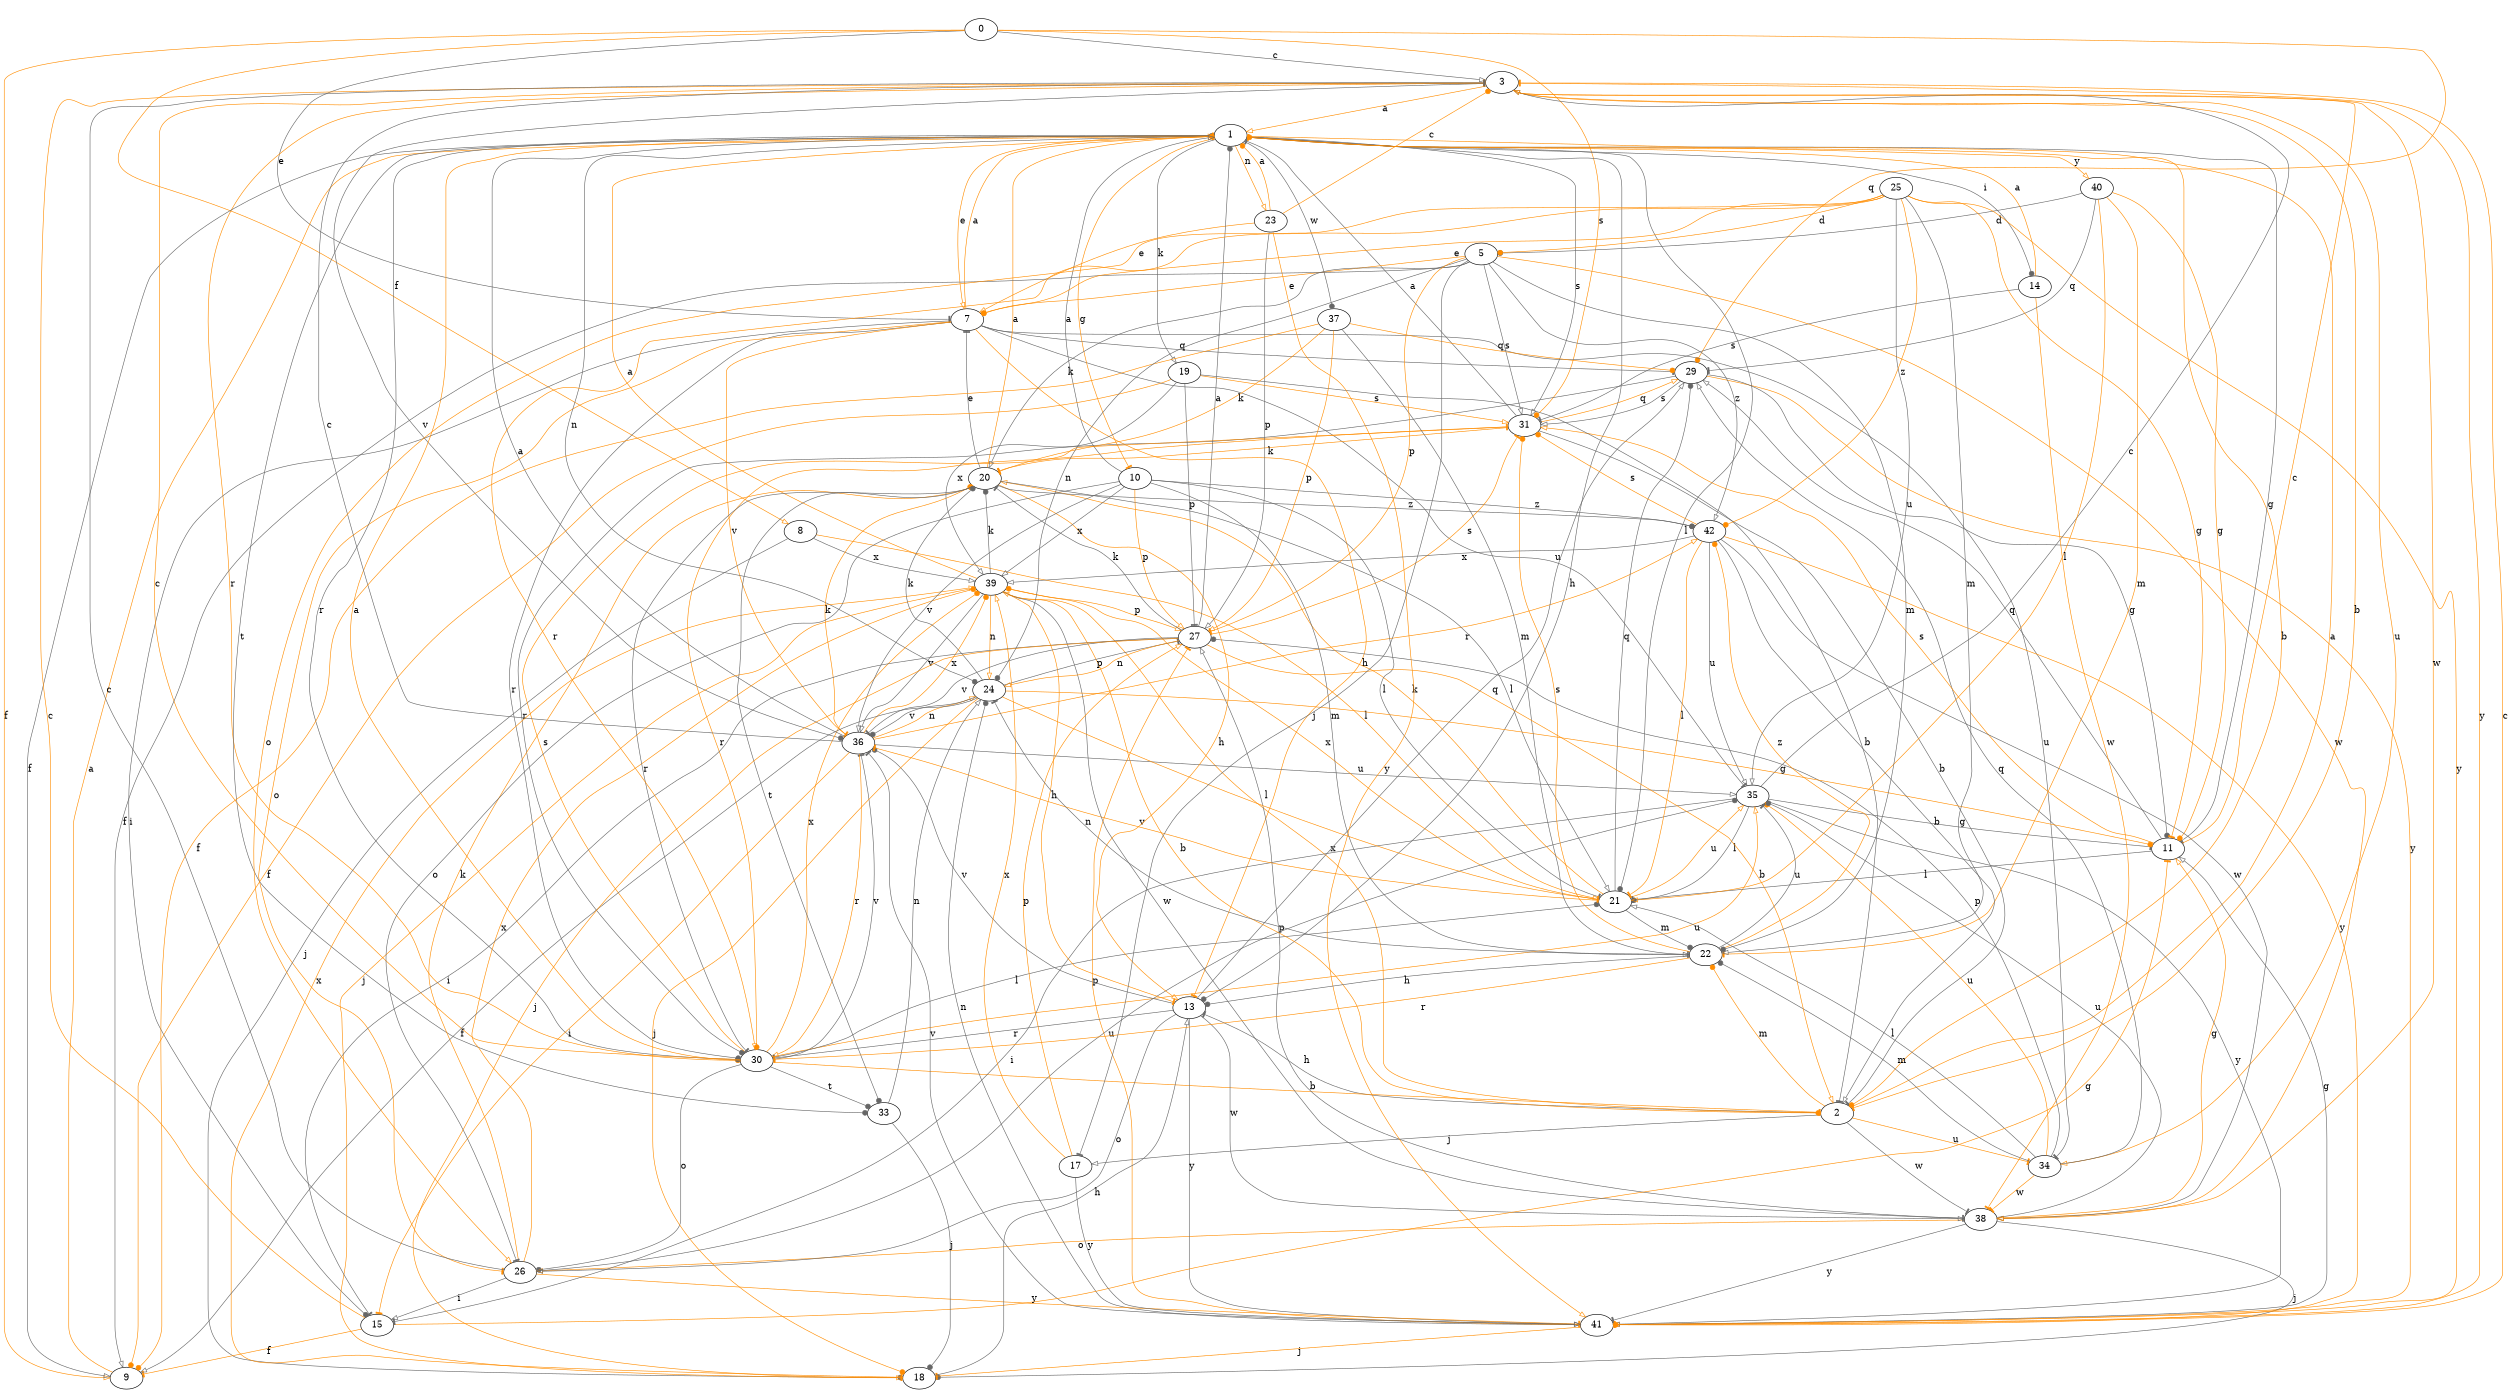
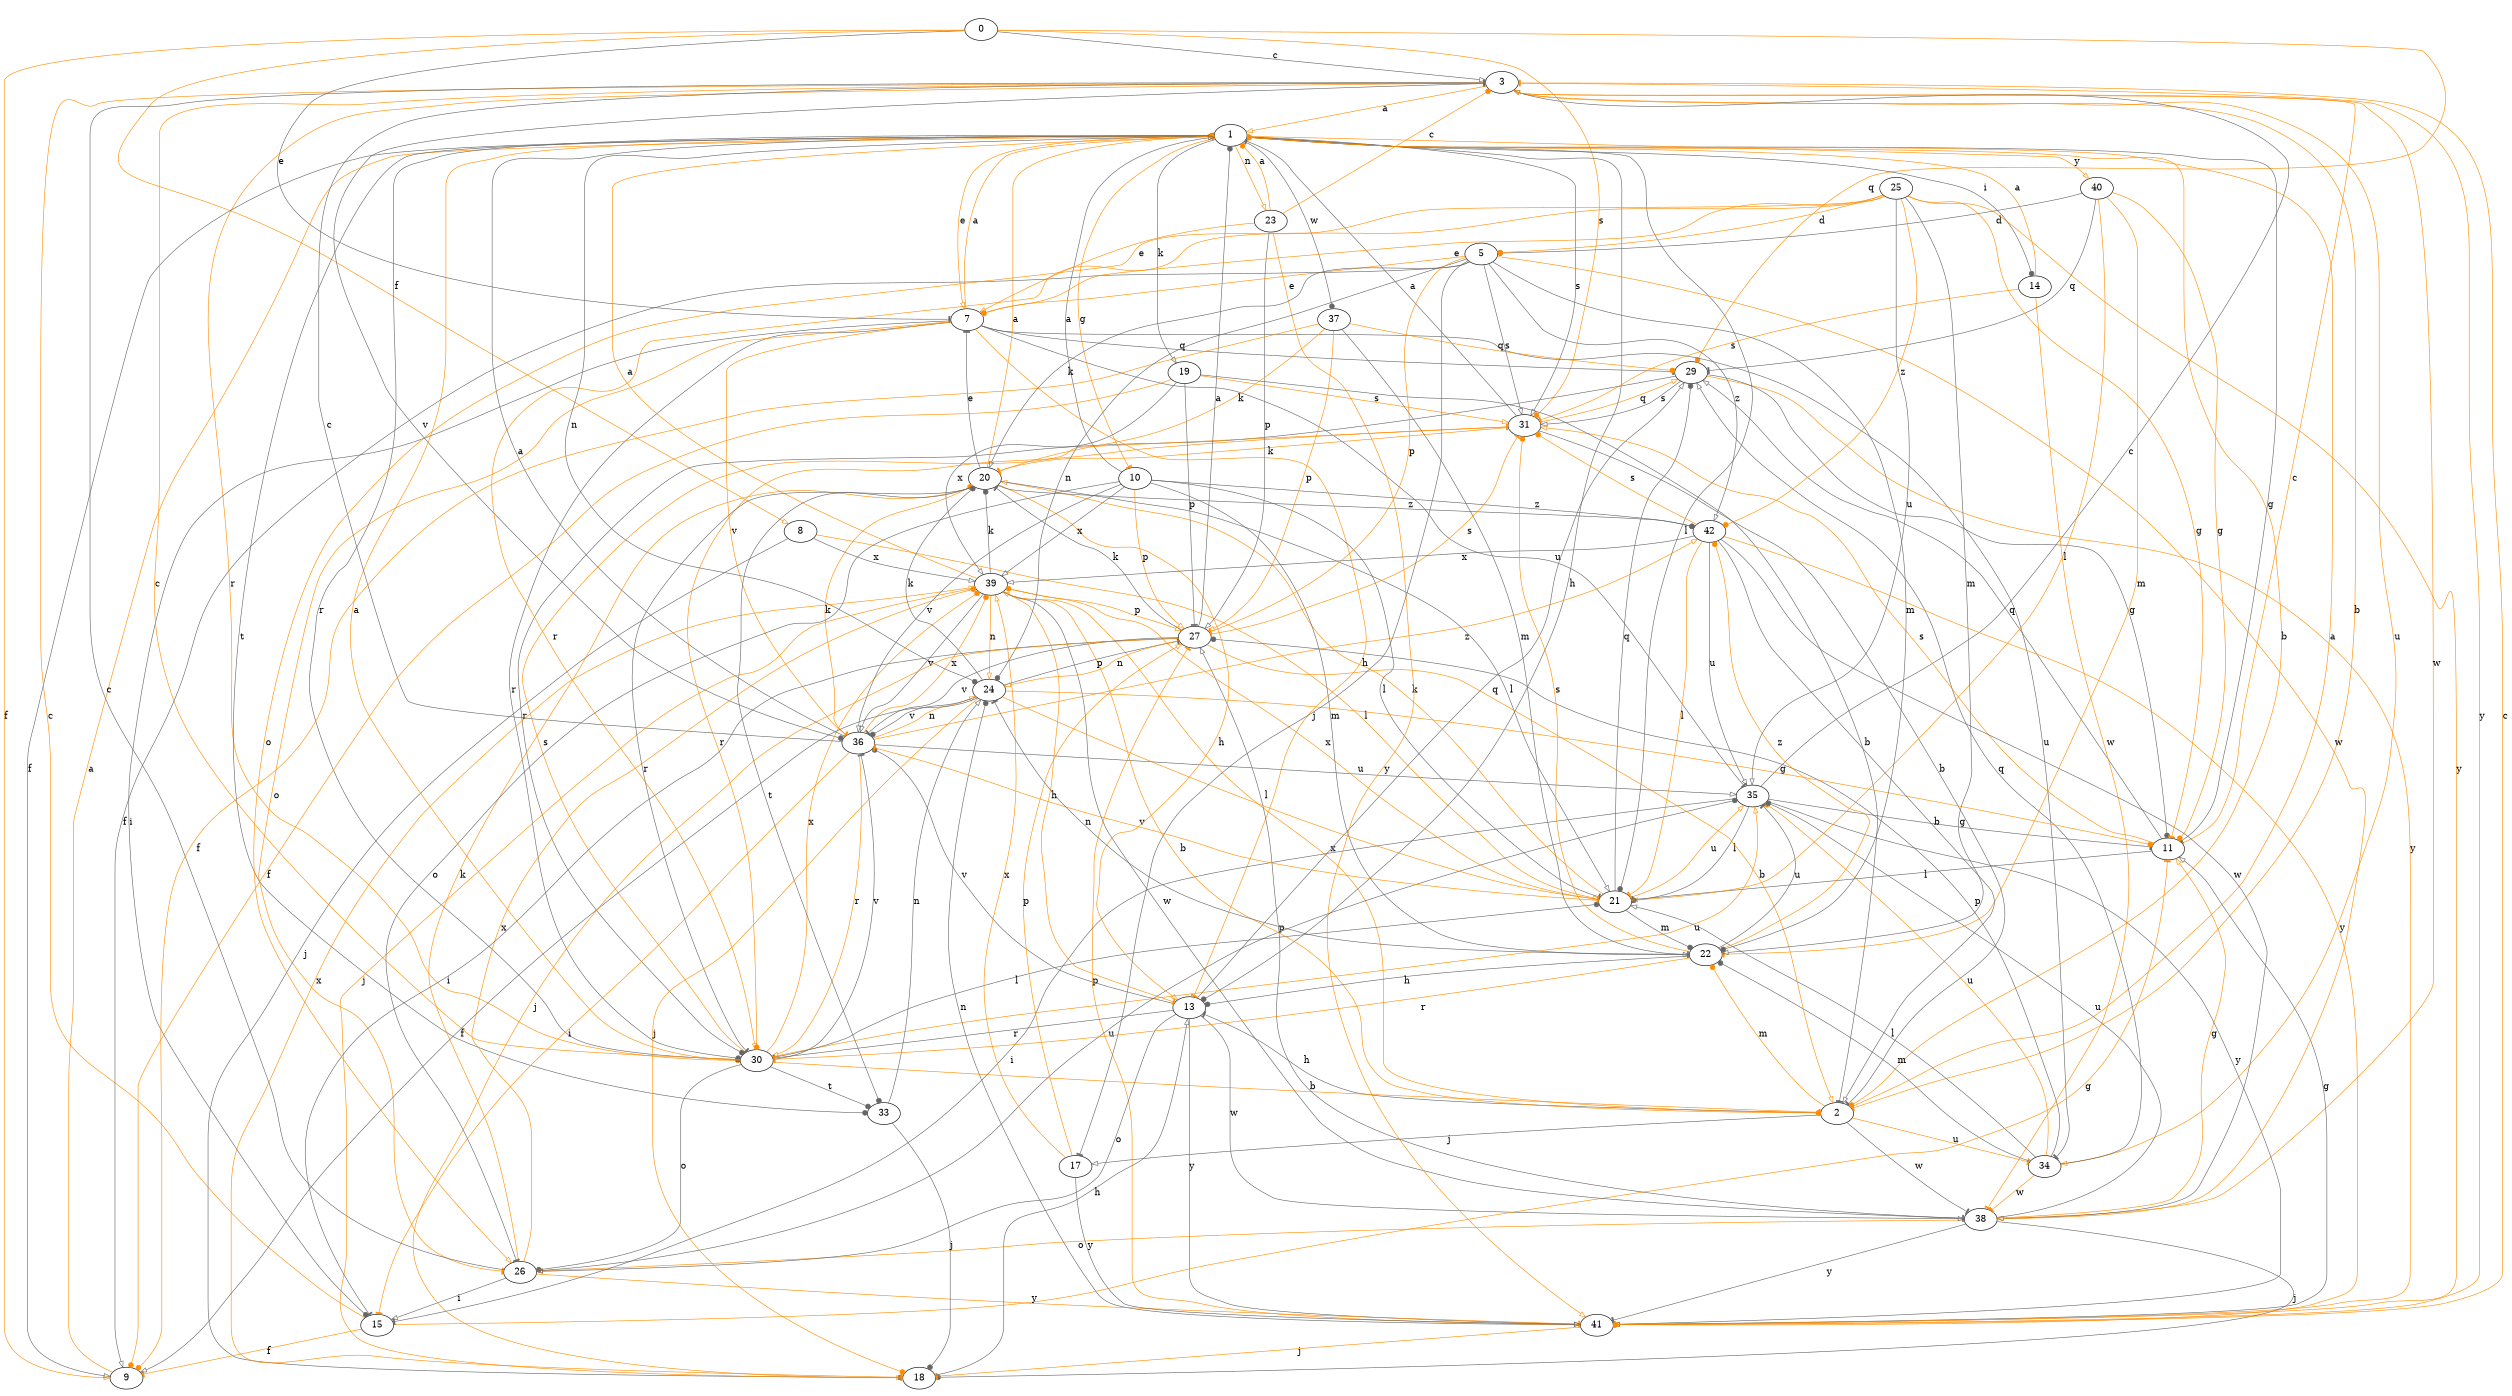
(1774, 332) -> (1774, 332)
(1467, 637) -> (1467, 637)
(1031, 1274) -> none
